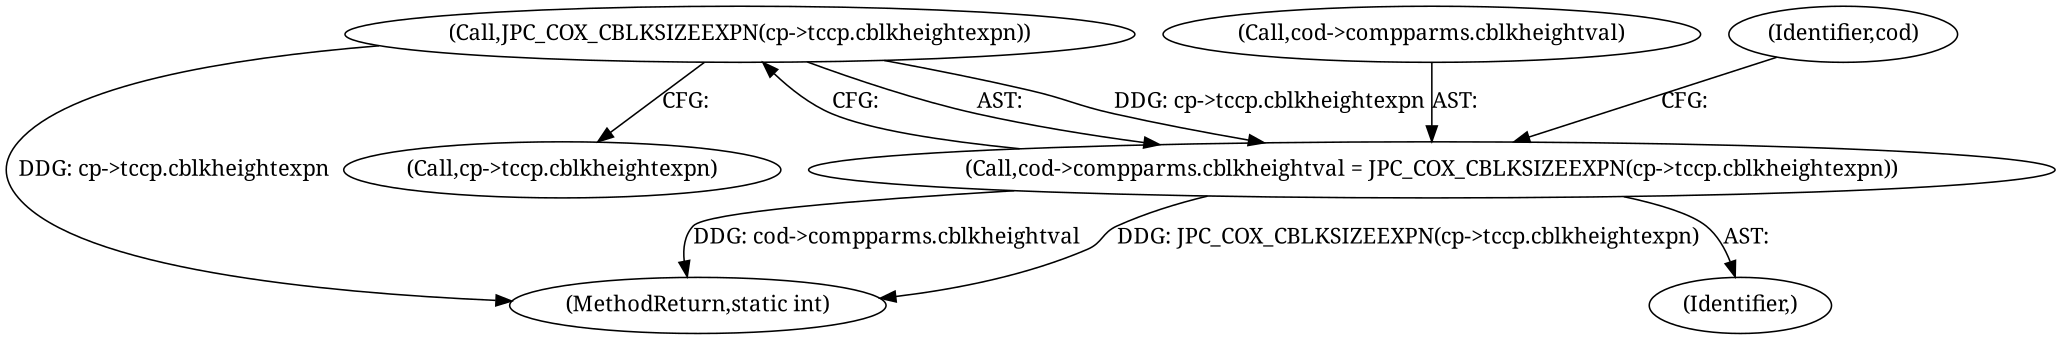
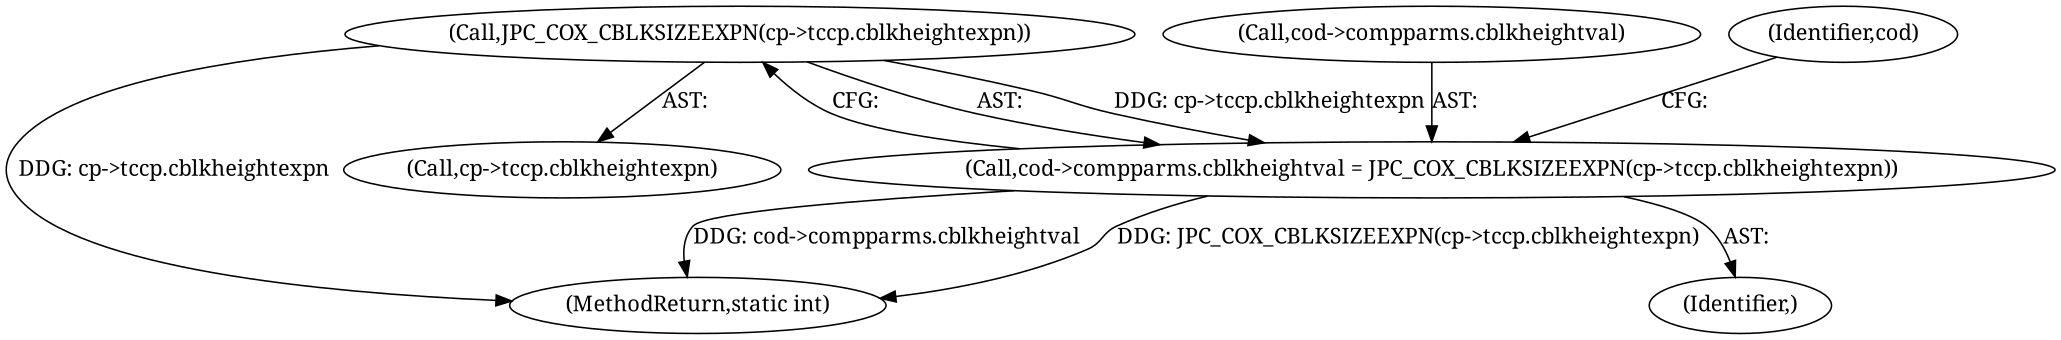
(689, 102) -> (689, 102)
